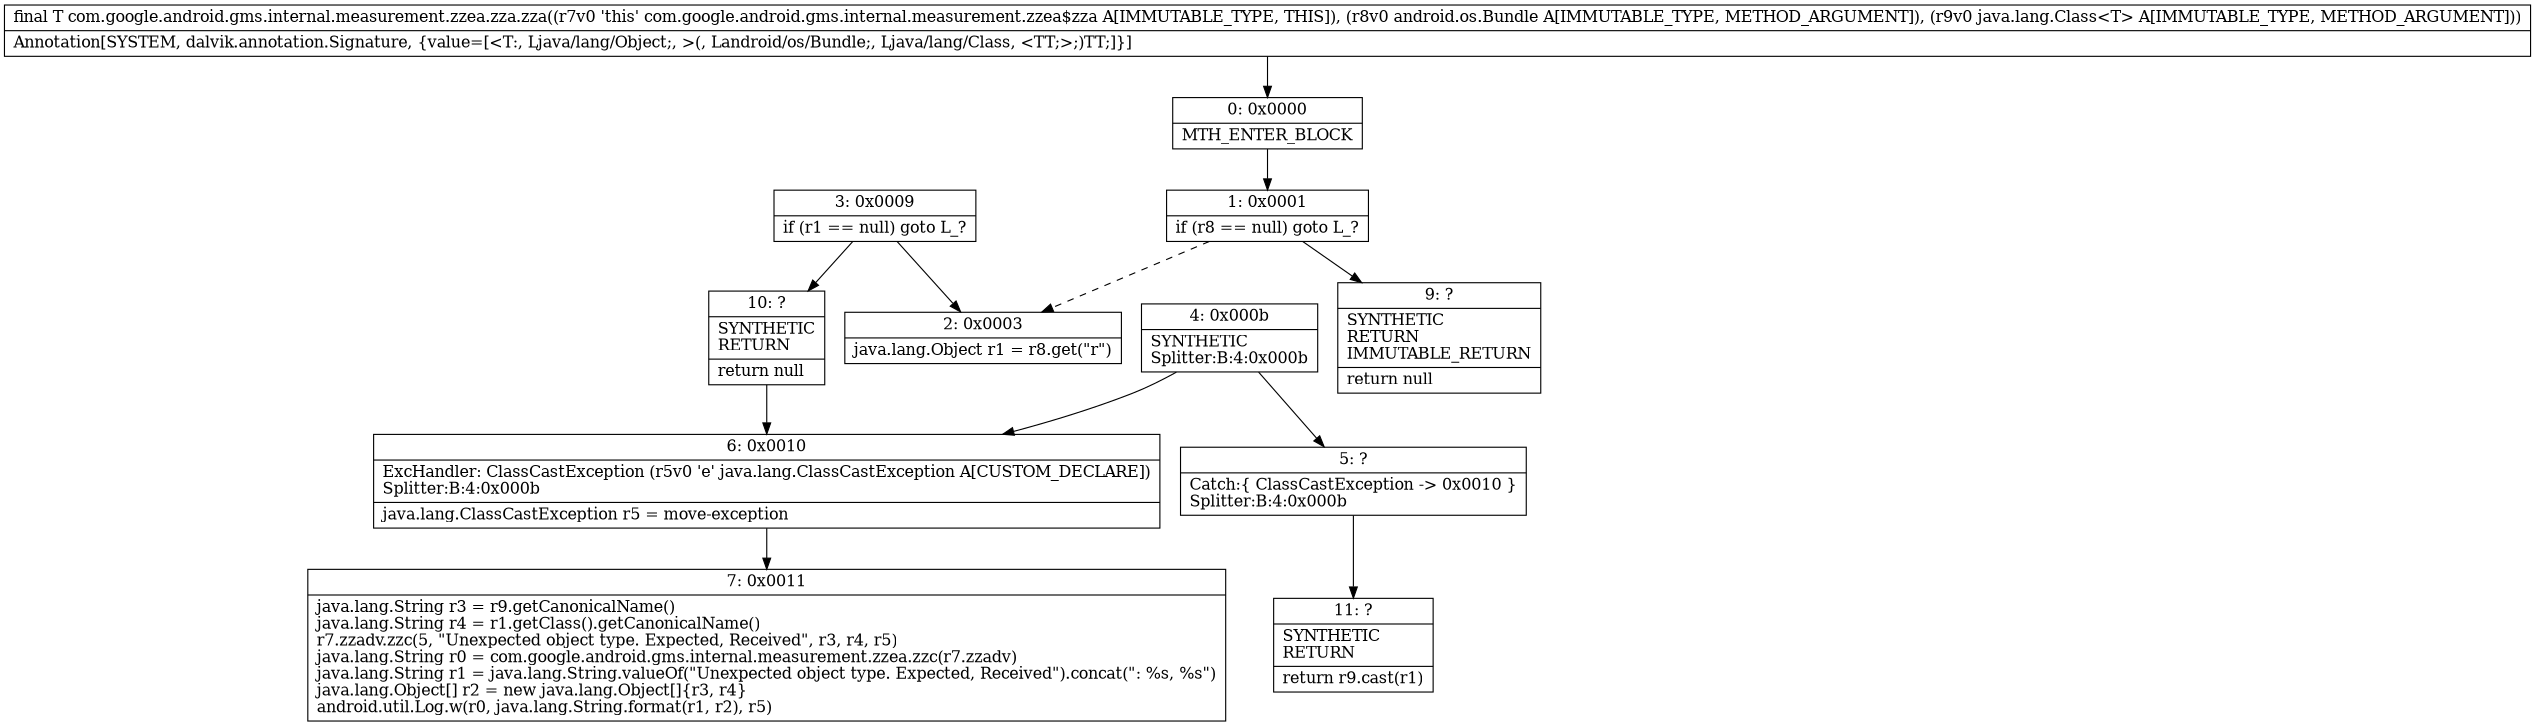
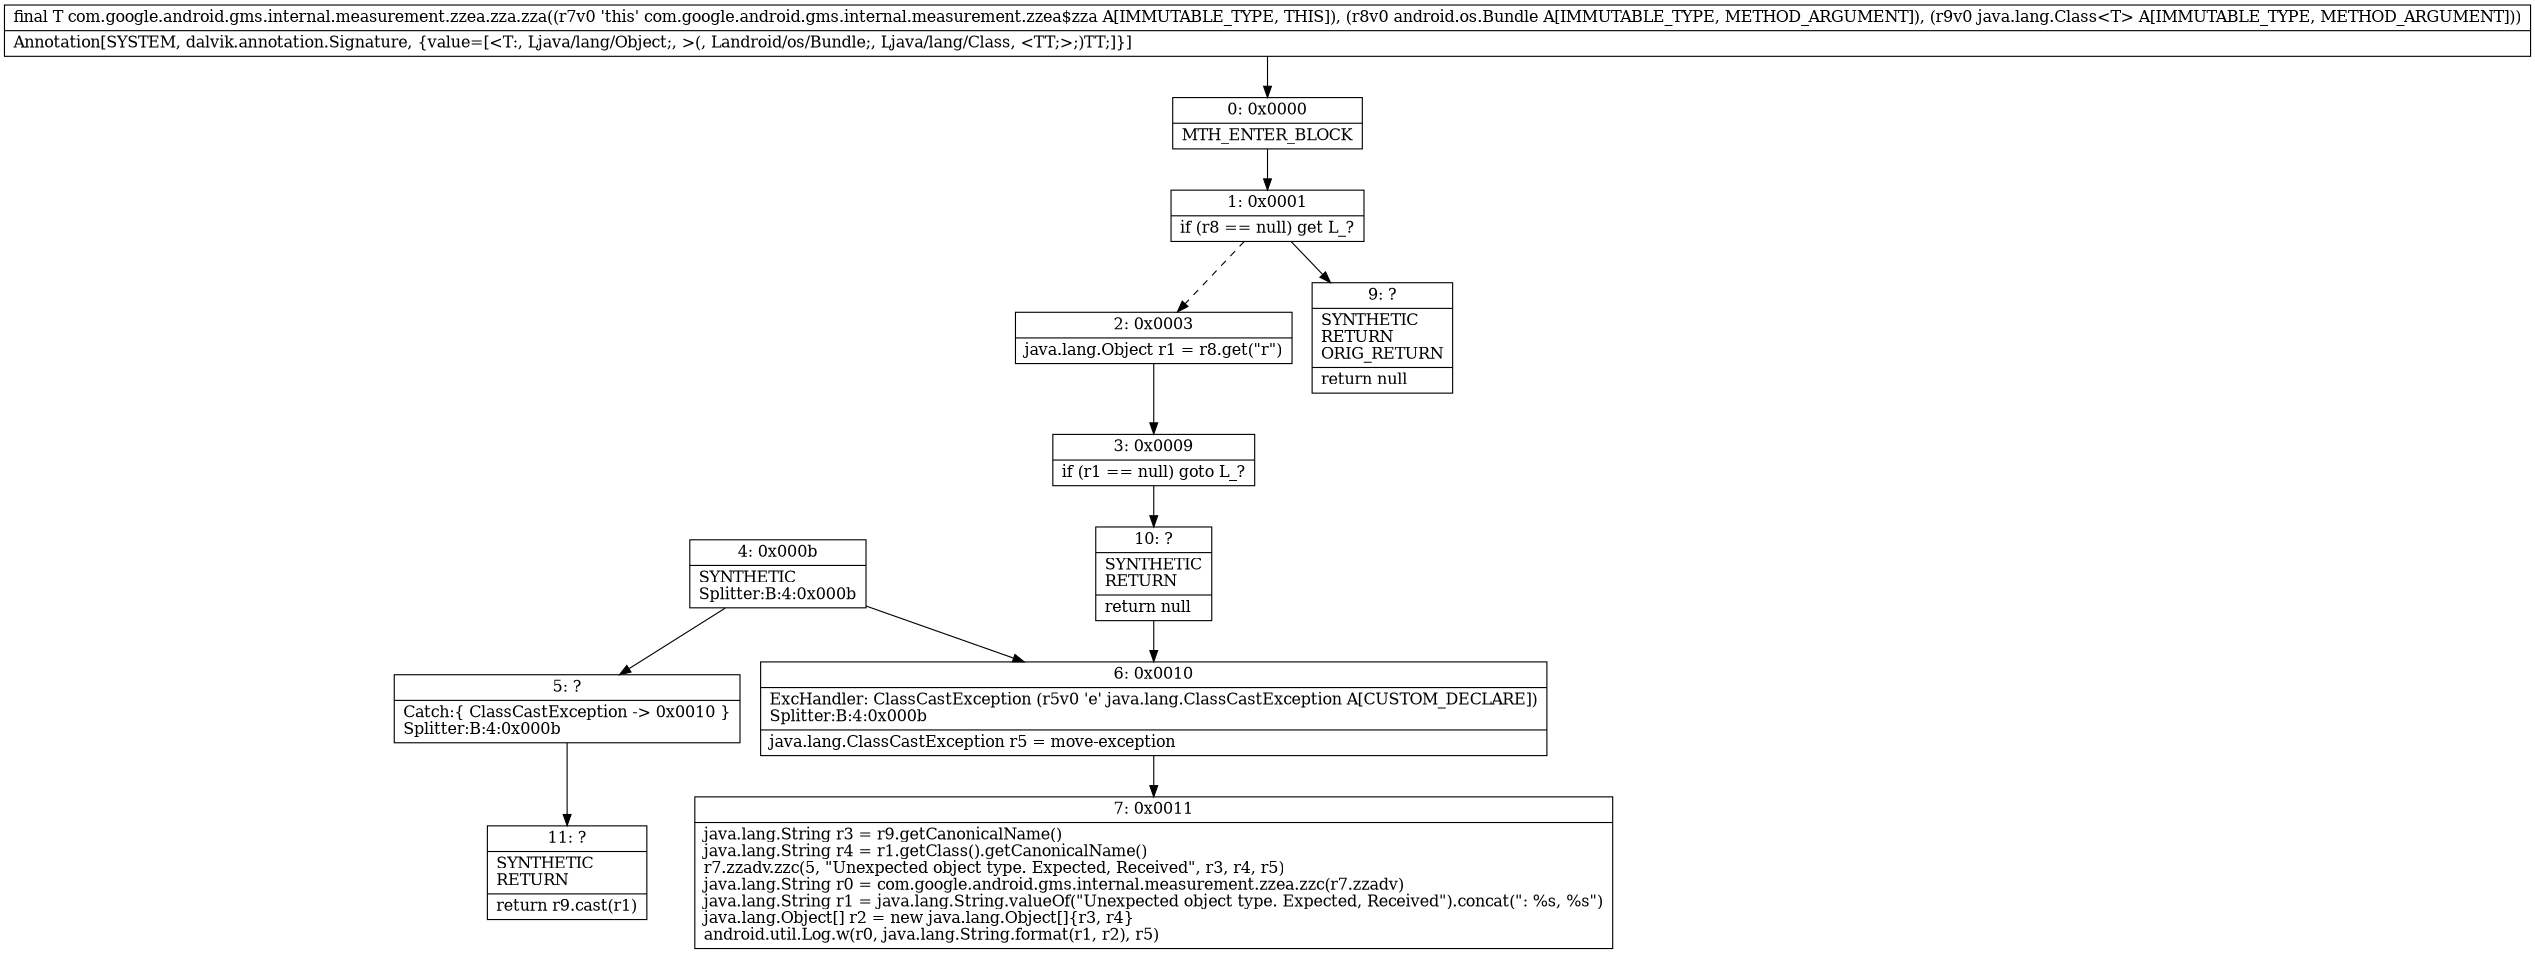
(1268, 228) -> (1268, 228)
(925, 272) -> (1154, 393)
(1439, 354) -> (1382, 354)
